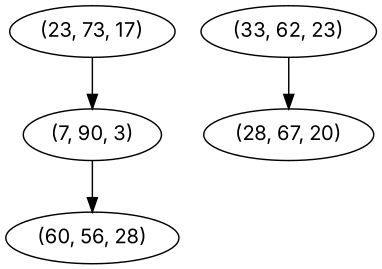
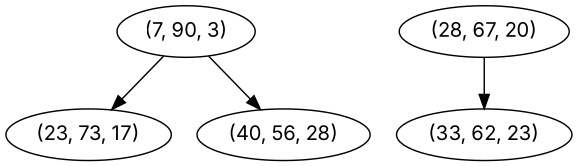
(92, 76) -> (143, 78)
(289, 76) -> (484, 76)
(92, 238) -> (284, 135)
